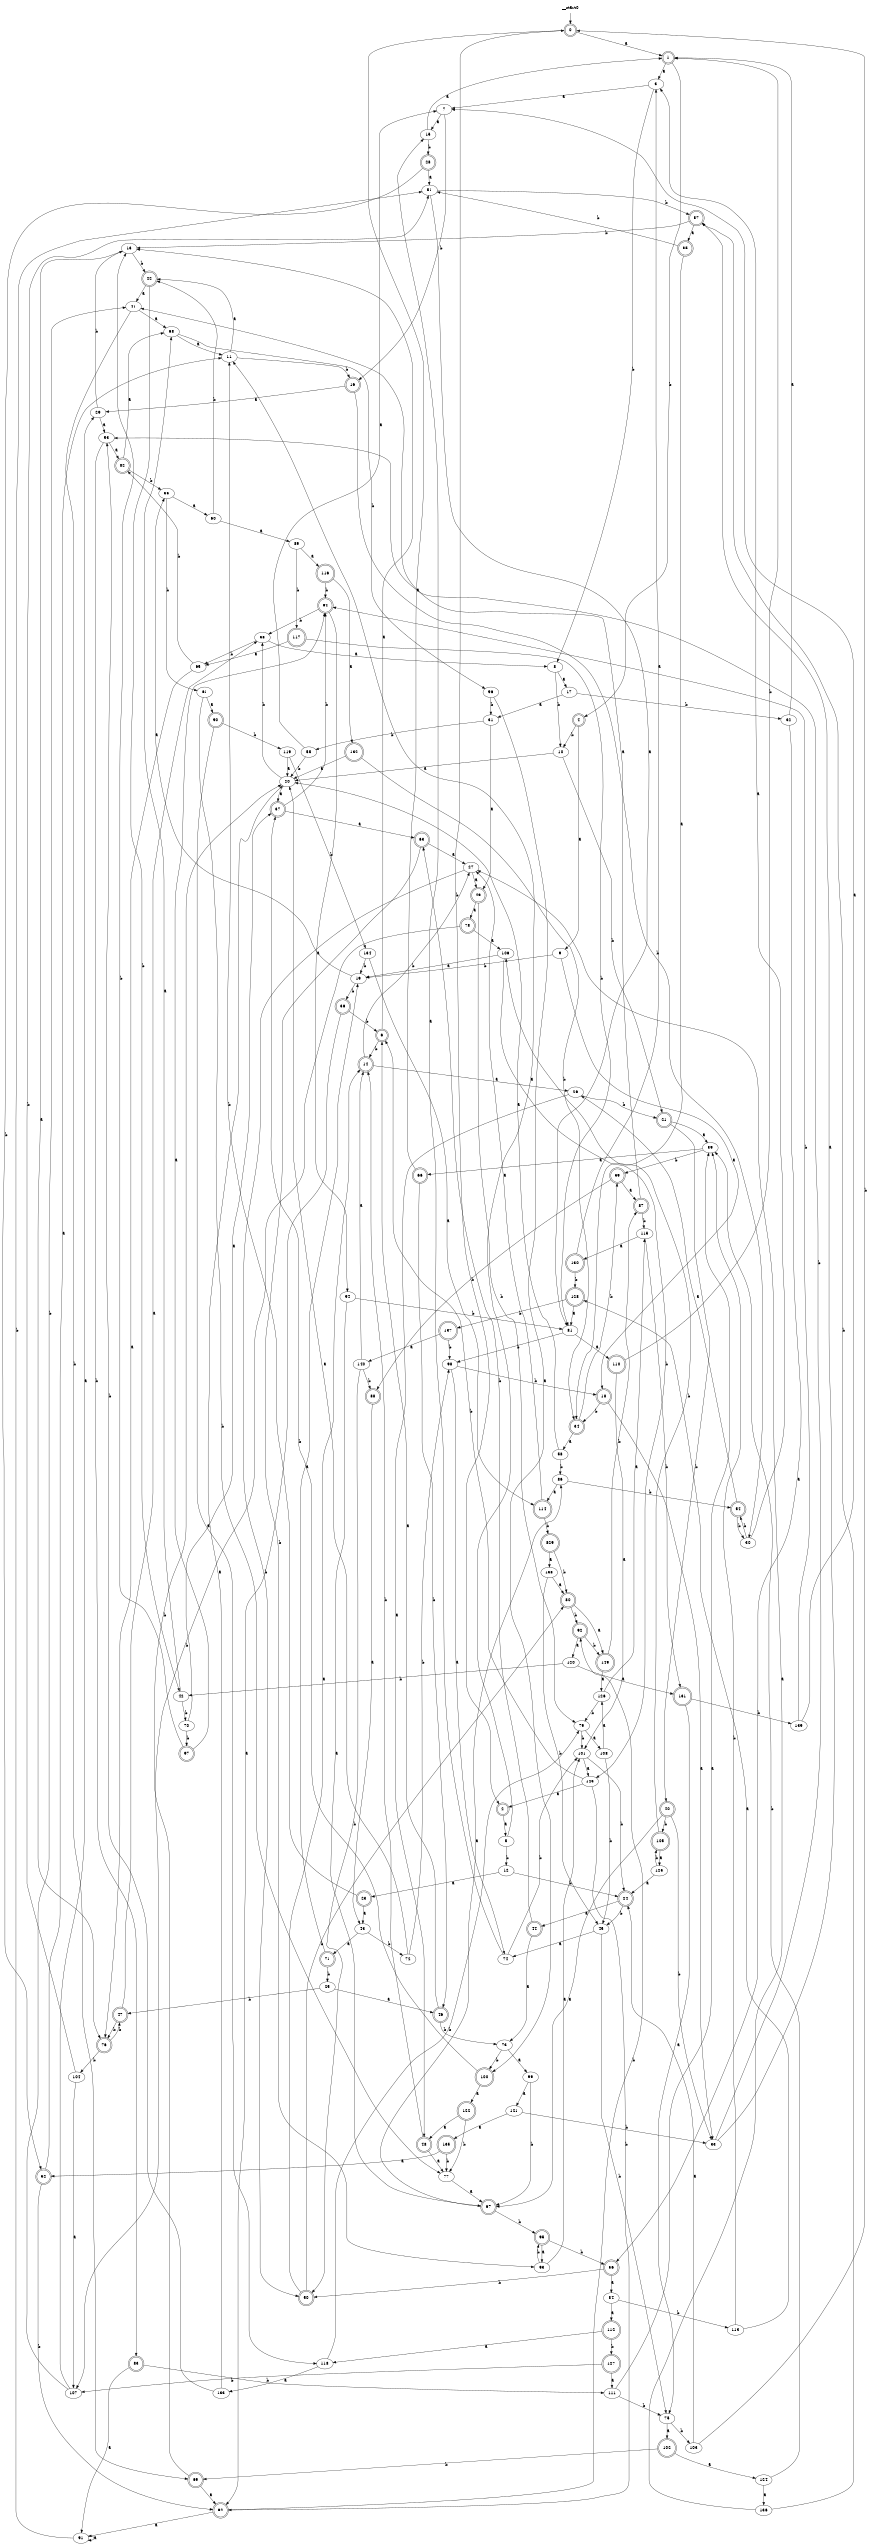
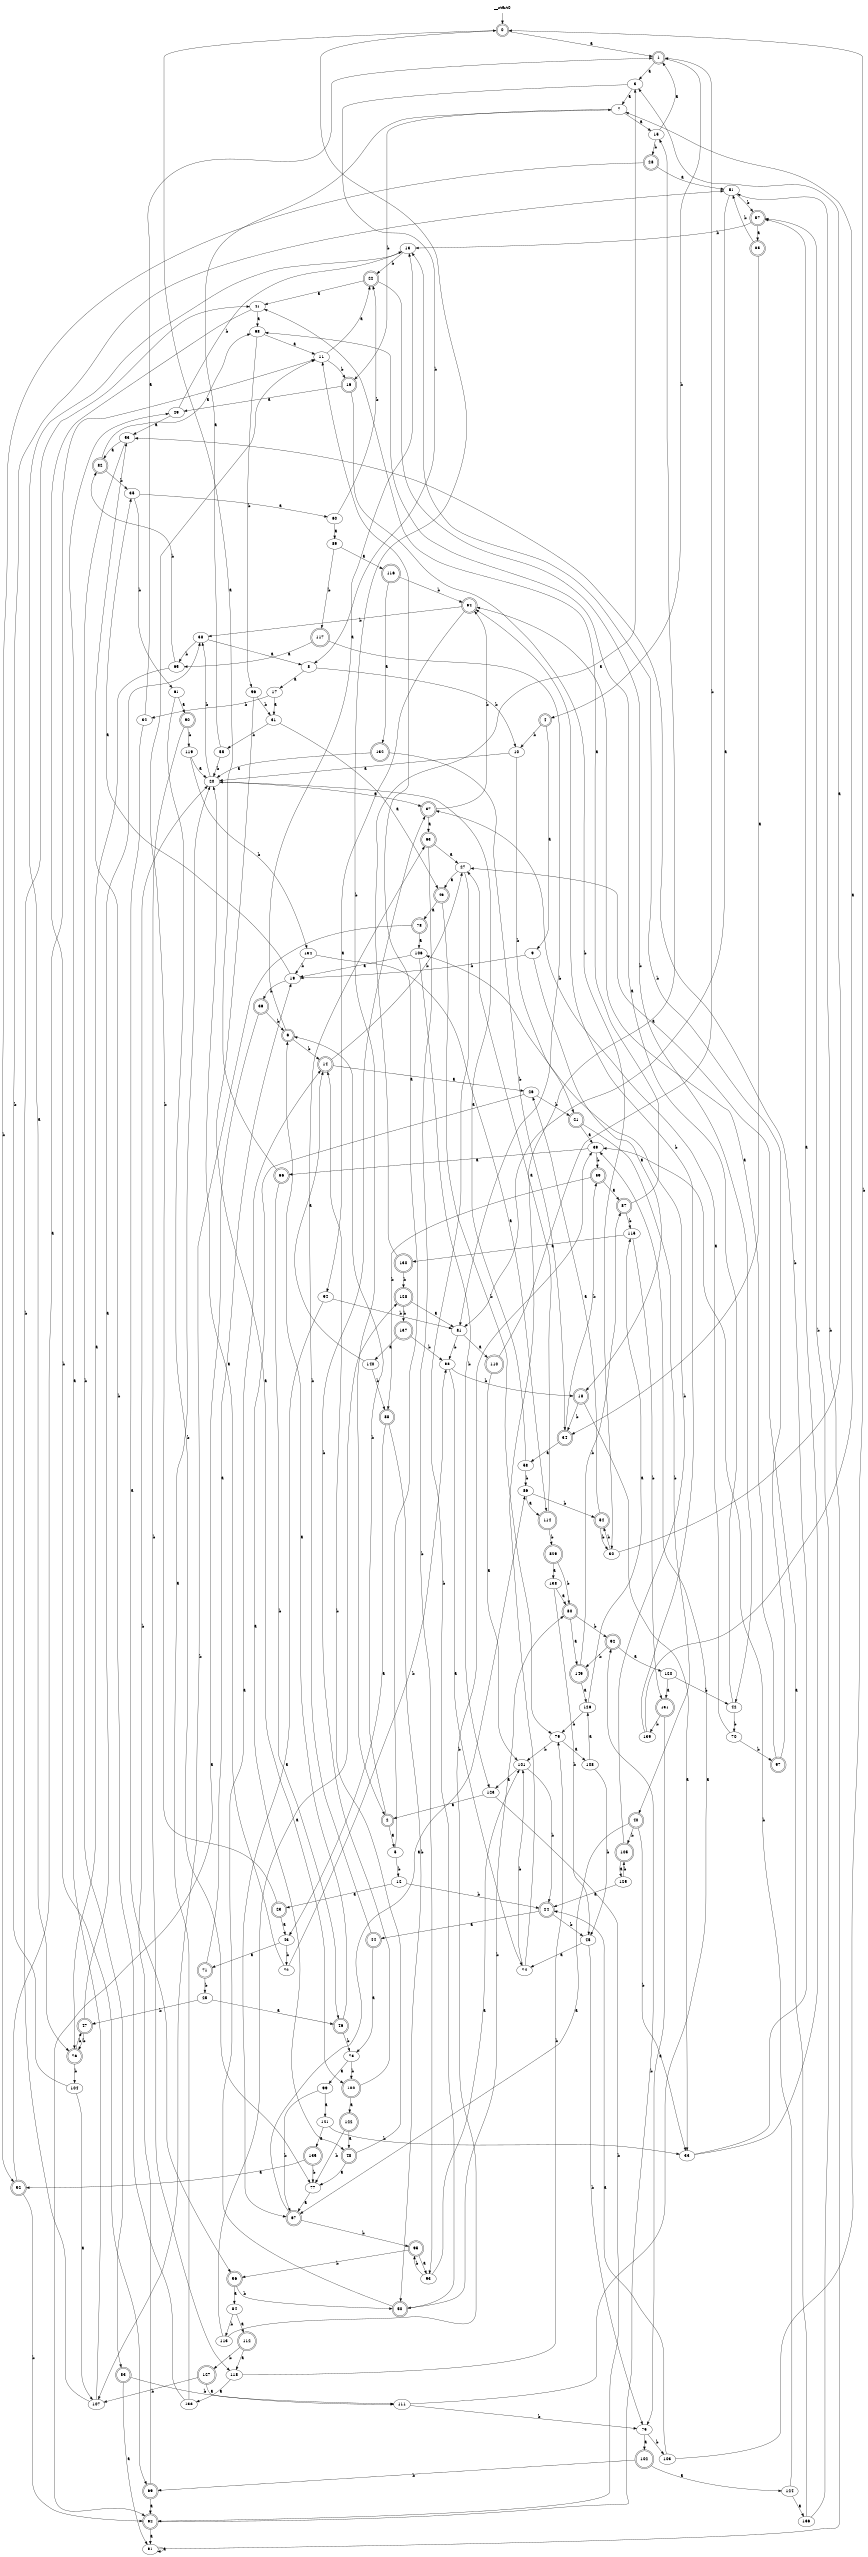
(470, 1416) -> (373, 1407)
(209, 1526) -> (154, 1537)
(350, 1837) -> (421, 1861)
